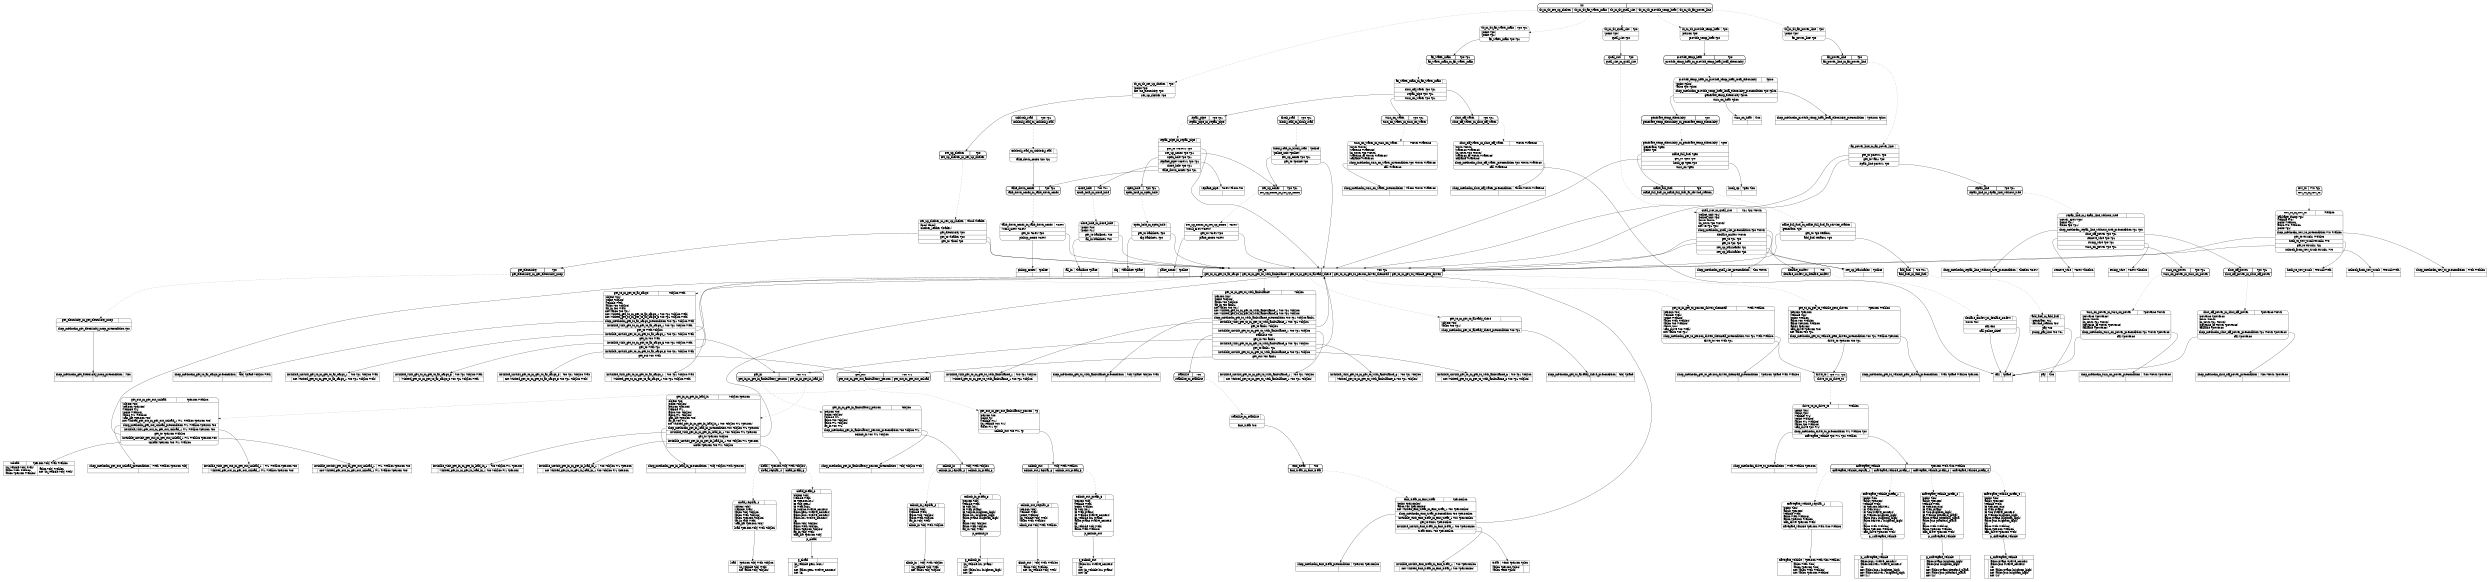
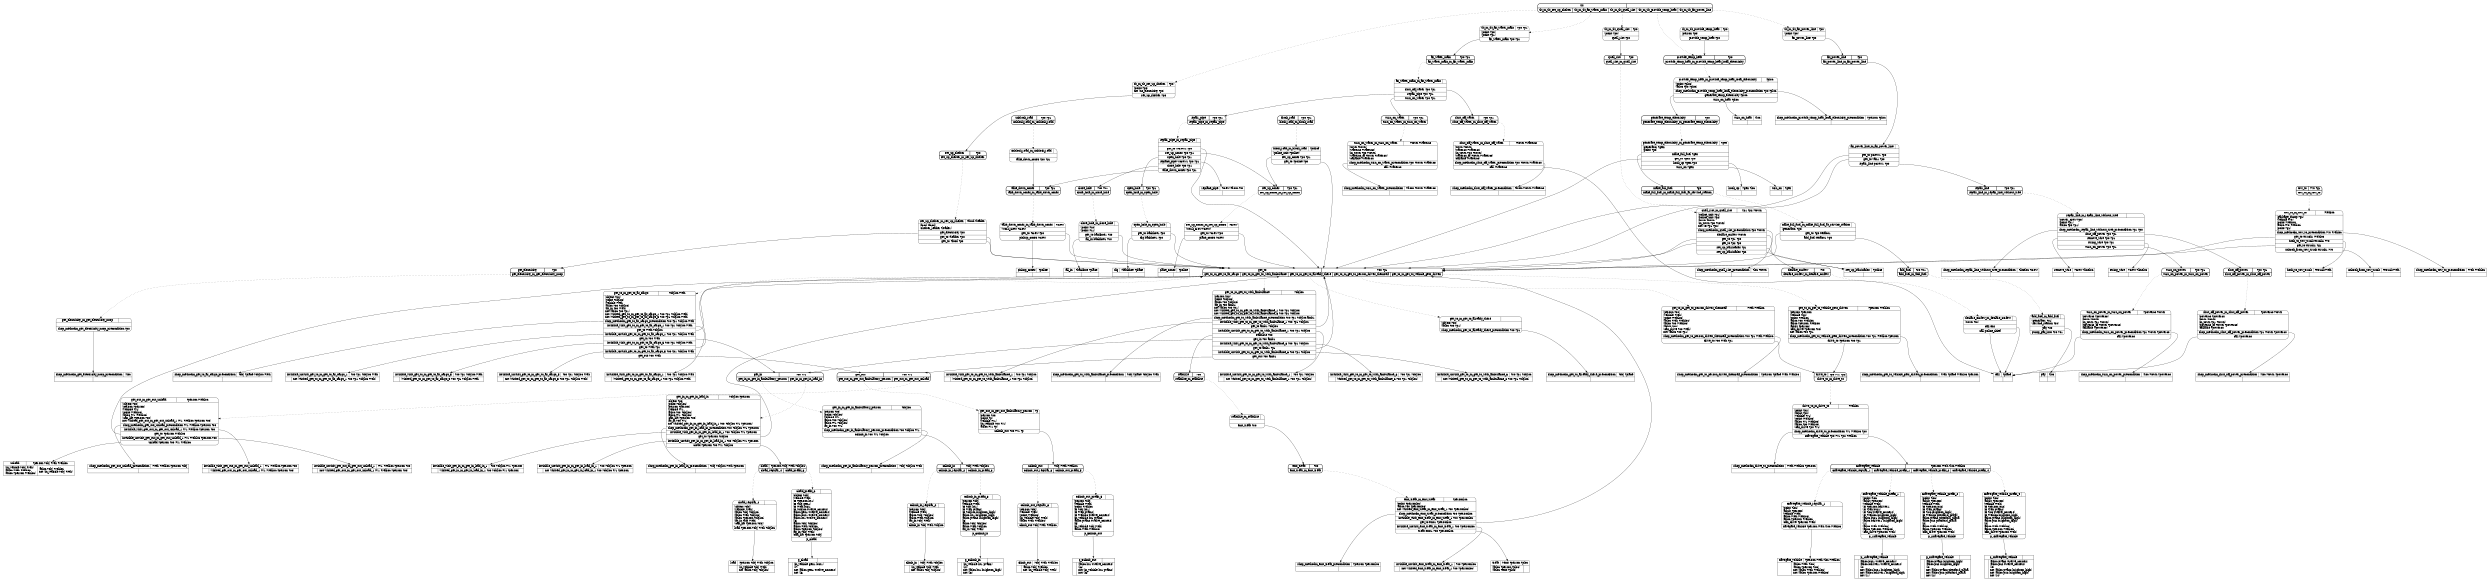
(1667, 22) -> (1669, 38)
(1897, 96) -> (1897, 96)
none -> (1781, 191)
